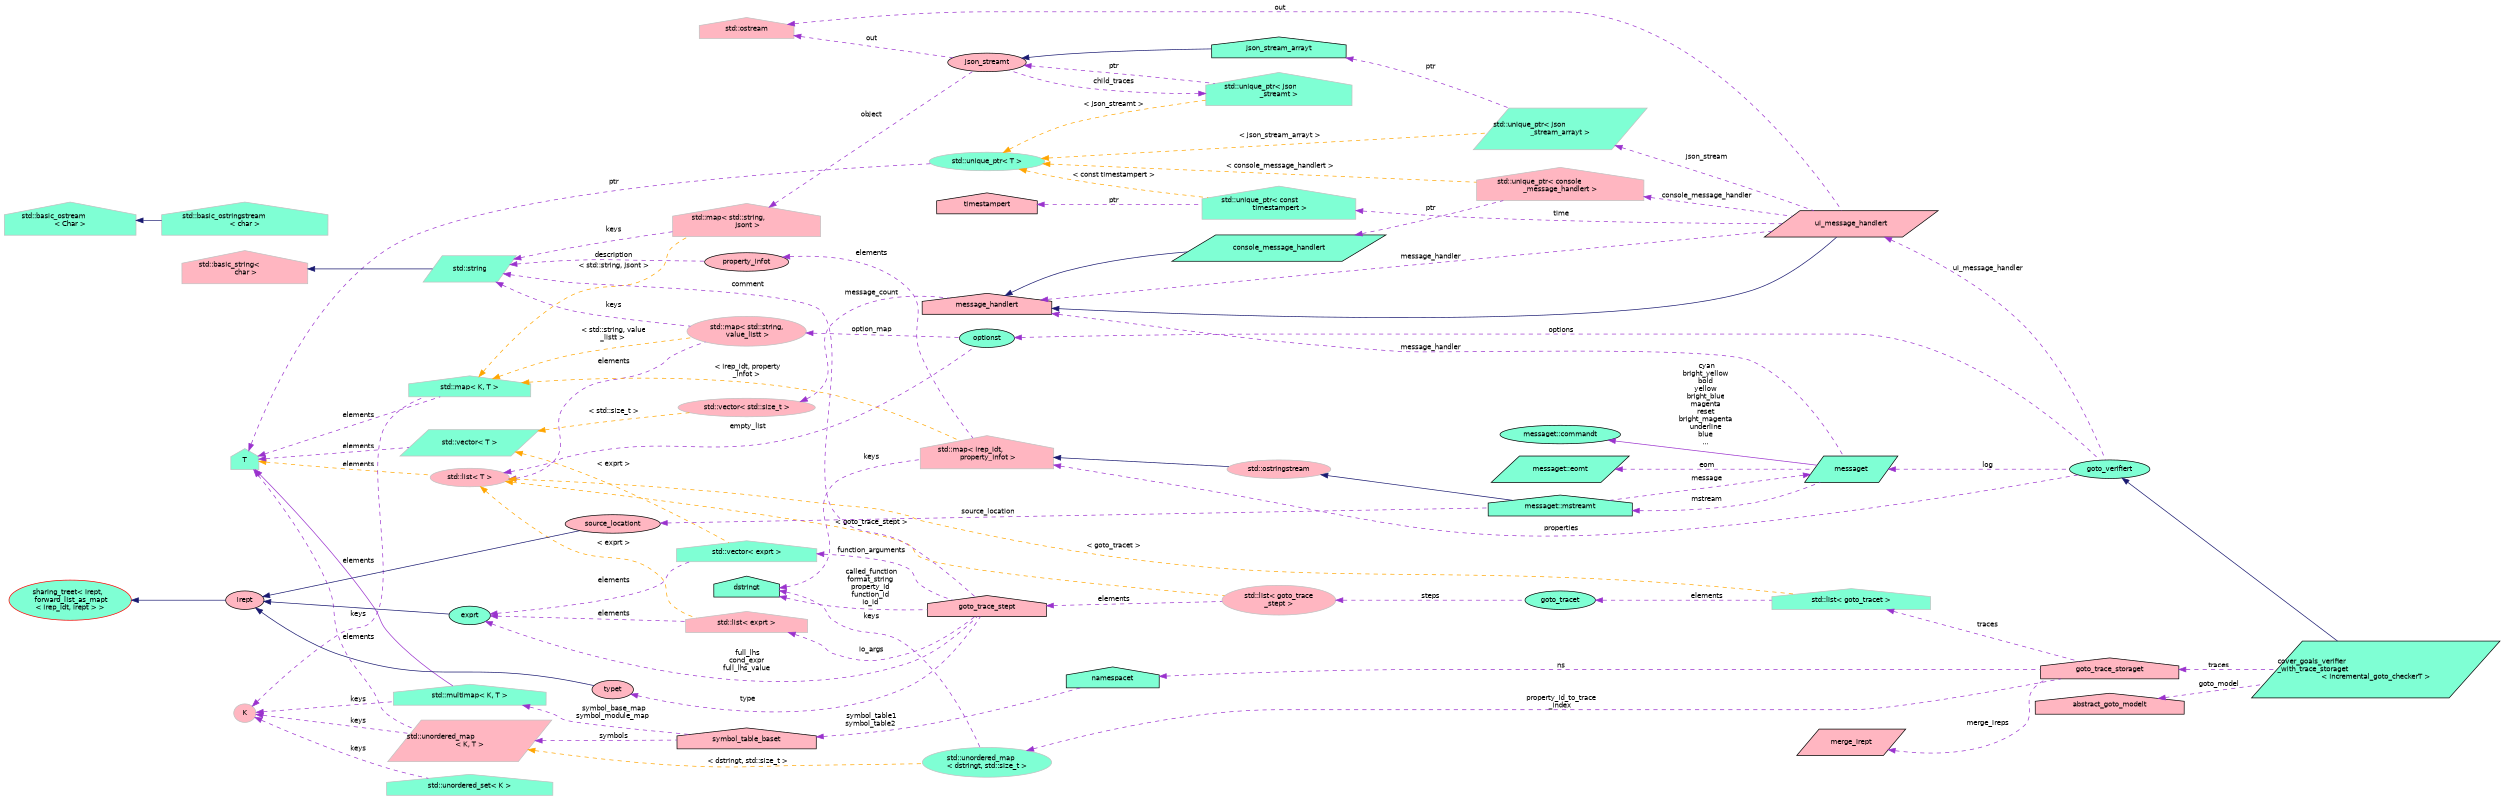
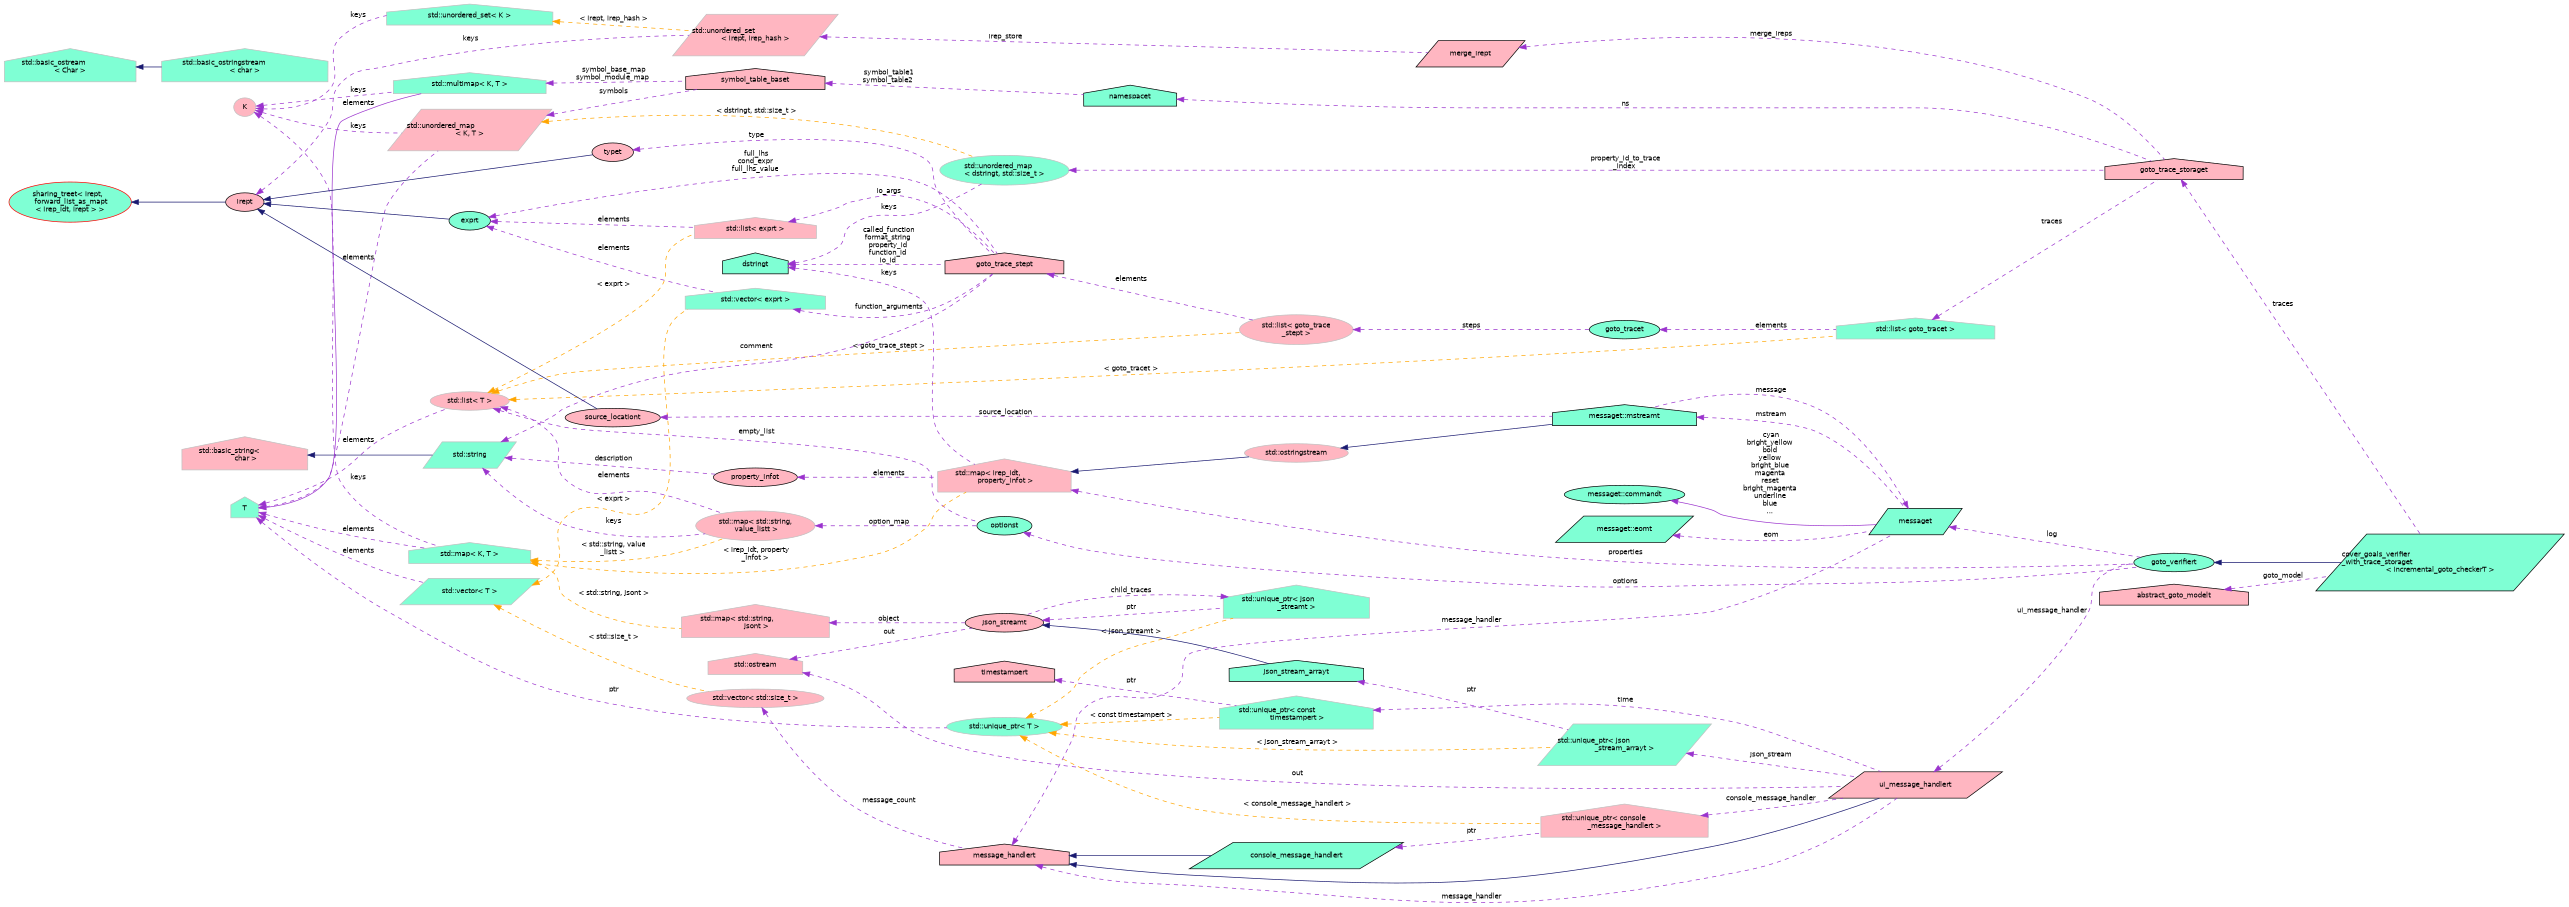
none -> (755, 35)
(596, 243) -> none
(349, 469) -> (353, 461)
